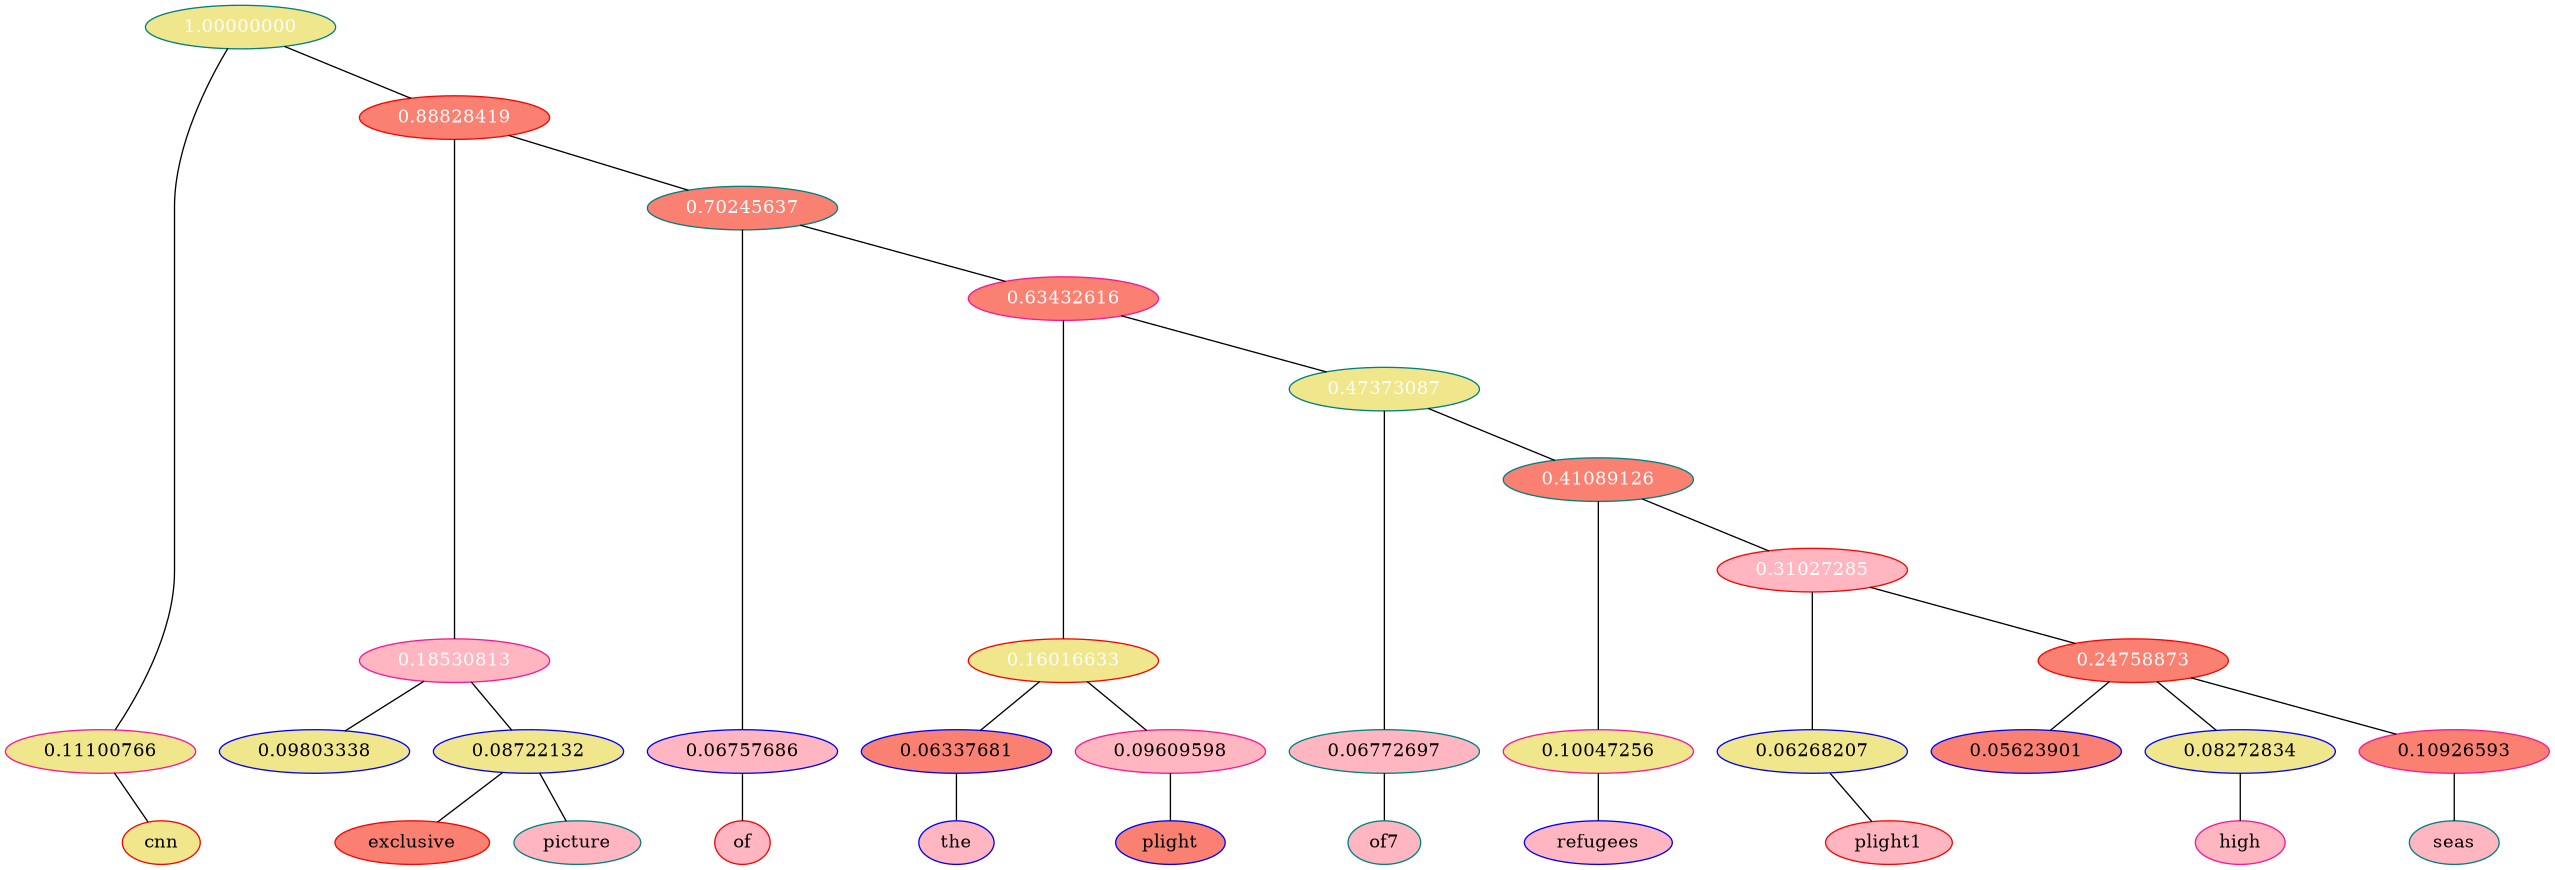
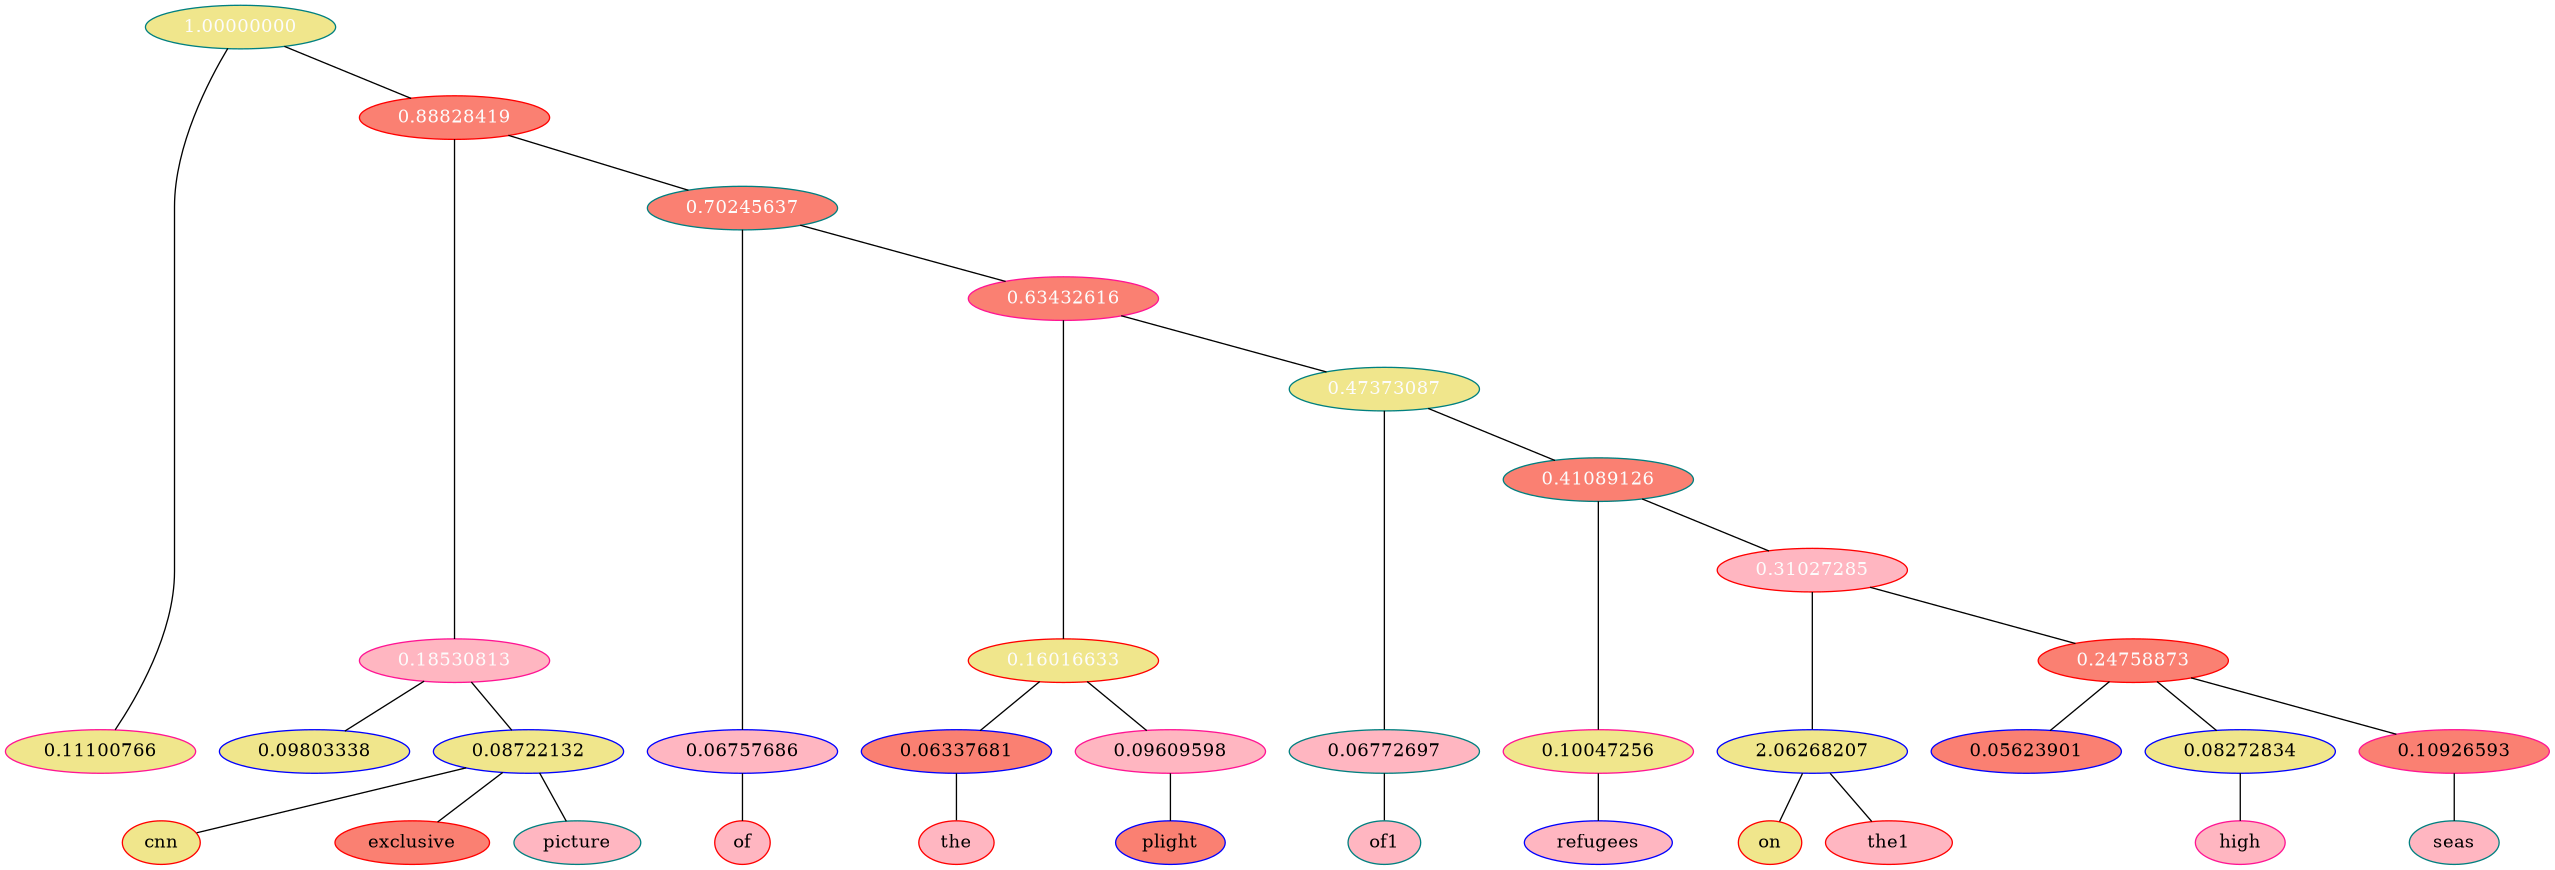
(1812, 751) -> (1812, 751)
(131, 797) -> (331, 800)
(956, 843) -> (956, 843)
(1384, 843) -> (1384, 843)
none -> (1770, 843)
(1889, 843) -> (1889, 843)
